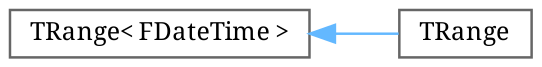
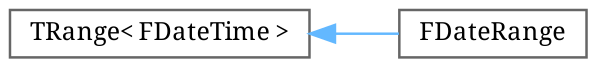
(465, 34) -> (493, 34)
